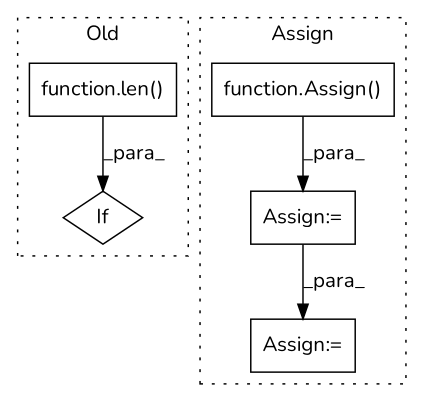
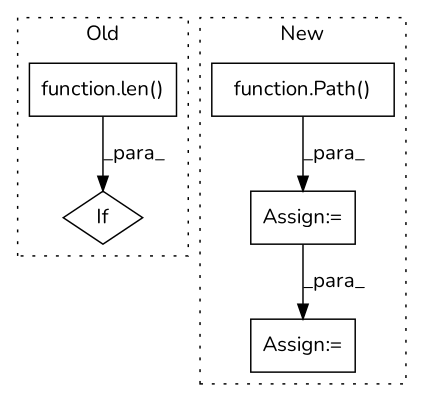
(303, 35) -> (303, 35)
(303, 90) -> (303, 90)
